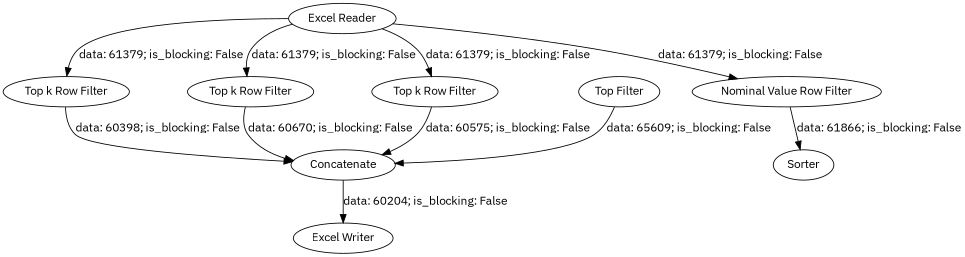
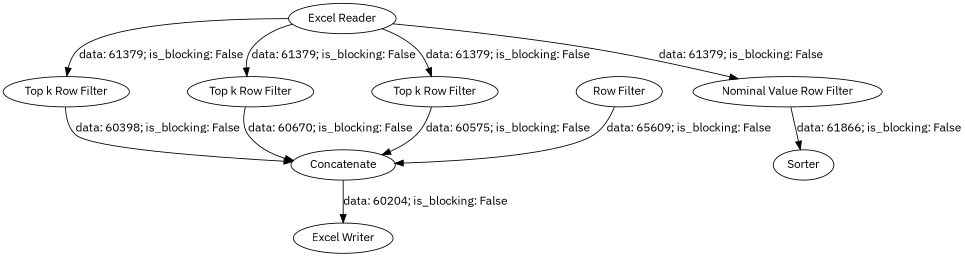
(619, 92) -> (619, 92)
